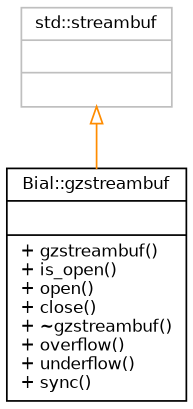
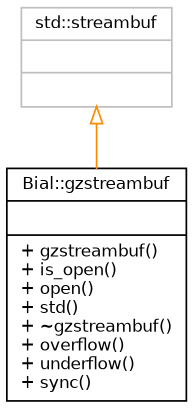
(59, 308) -> (50, 308)
